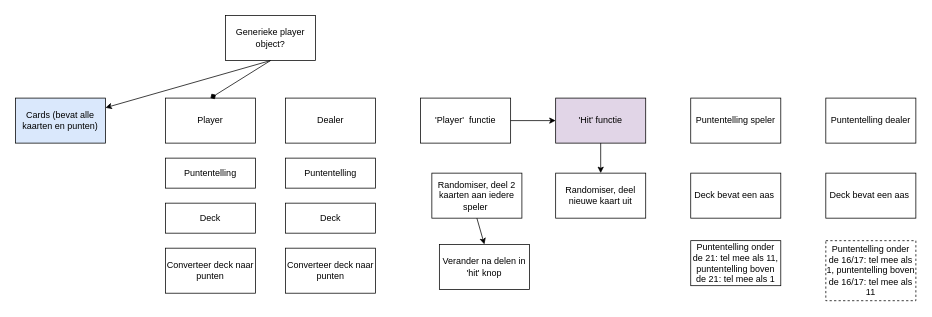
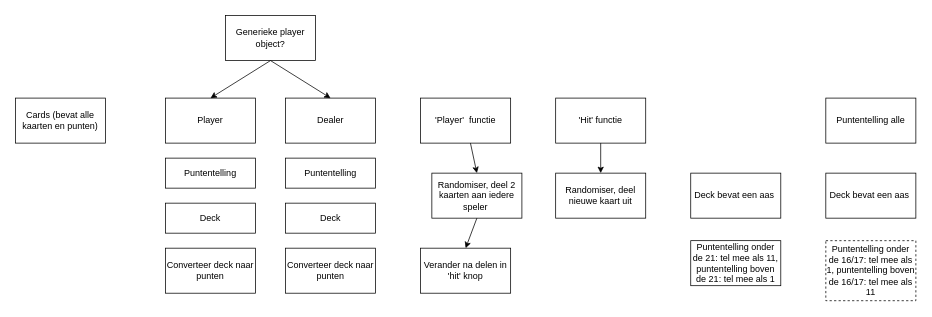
(186, 84) -> (299, 78)
(216, 94) -> (216, 94)
(60, 120) -> (60, 120)
(530, 120) -> (473, 155)
(600, 120) -> (600, 120)
(735, 120) -> none
(870, 120) -> (870, 120)
(484, 267) -> (465, 270)
